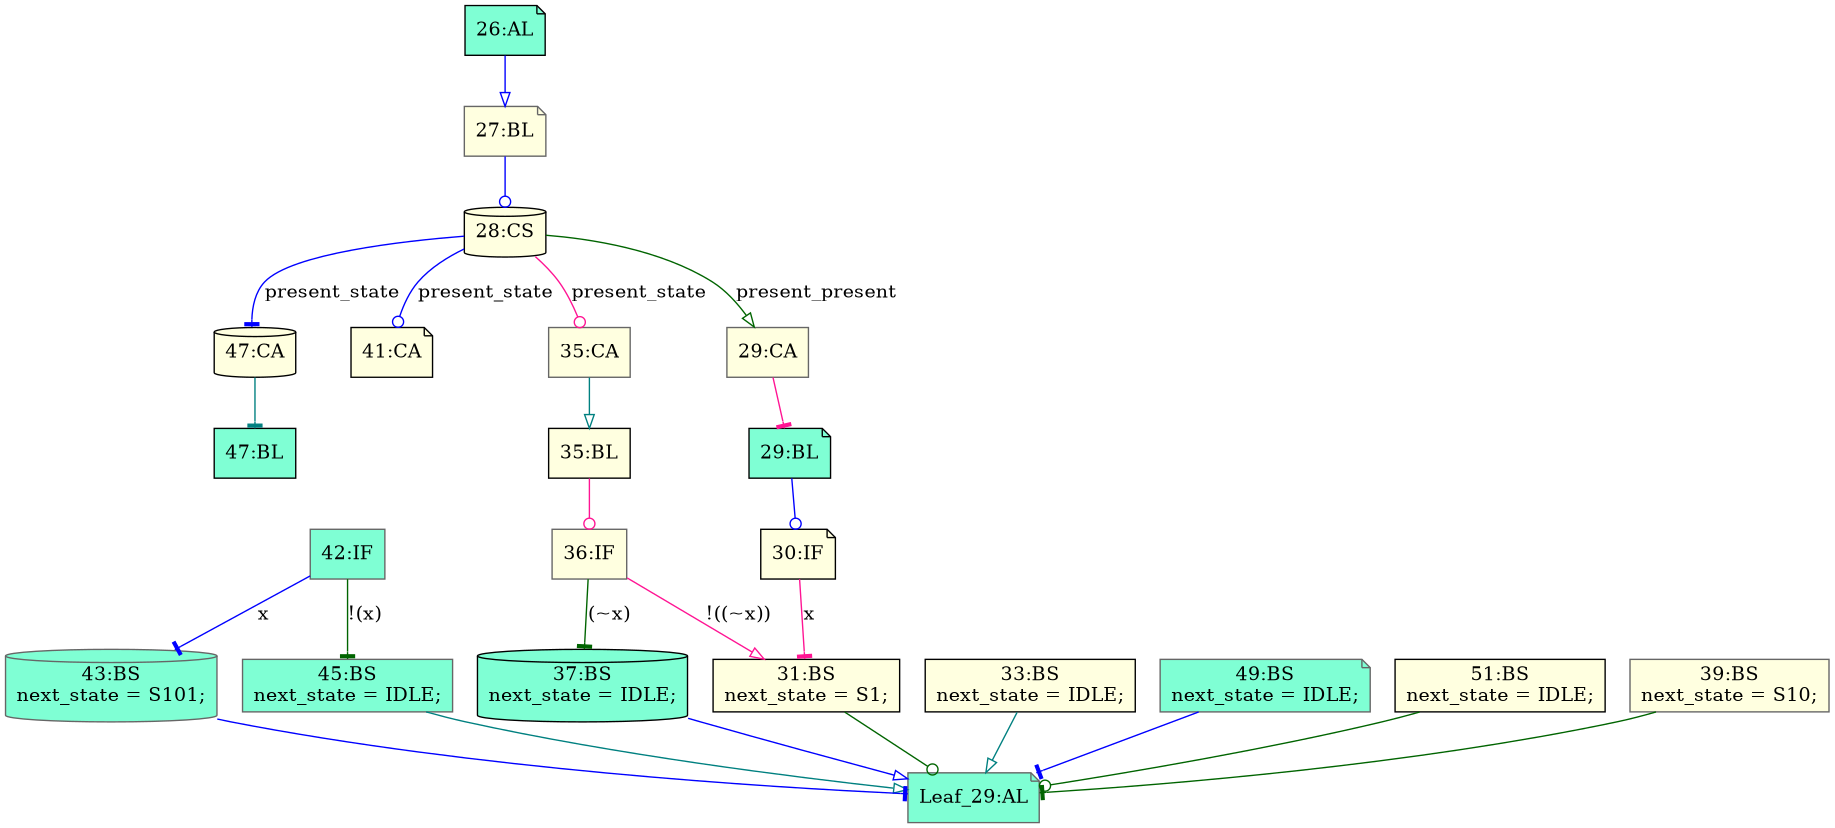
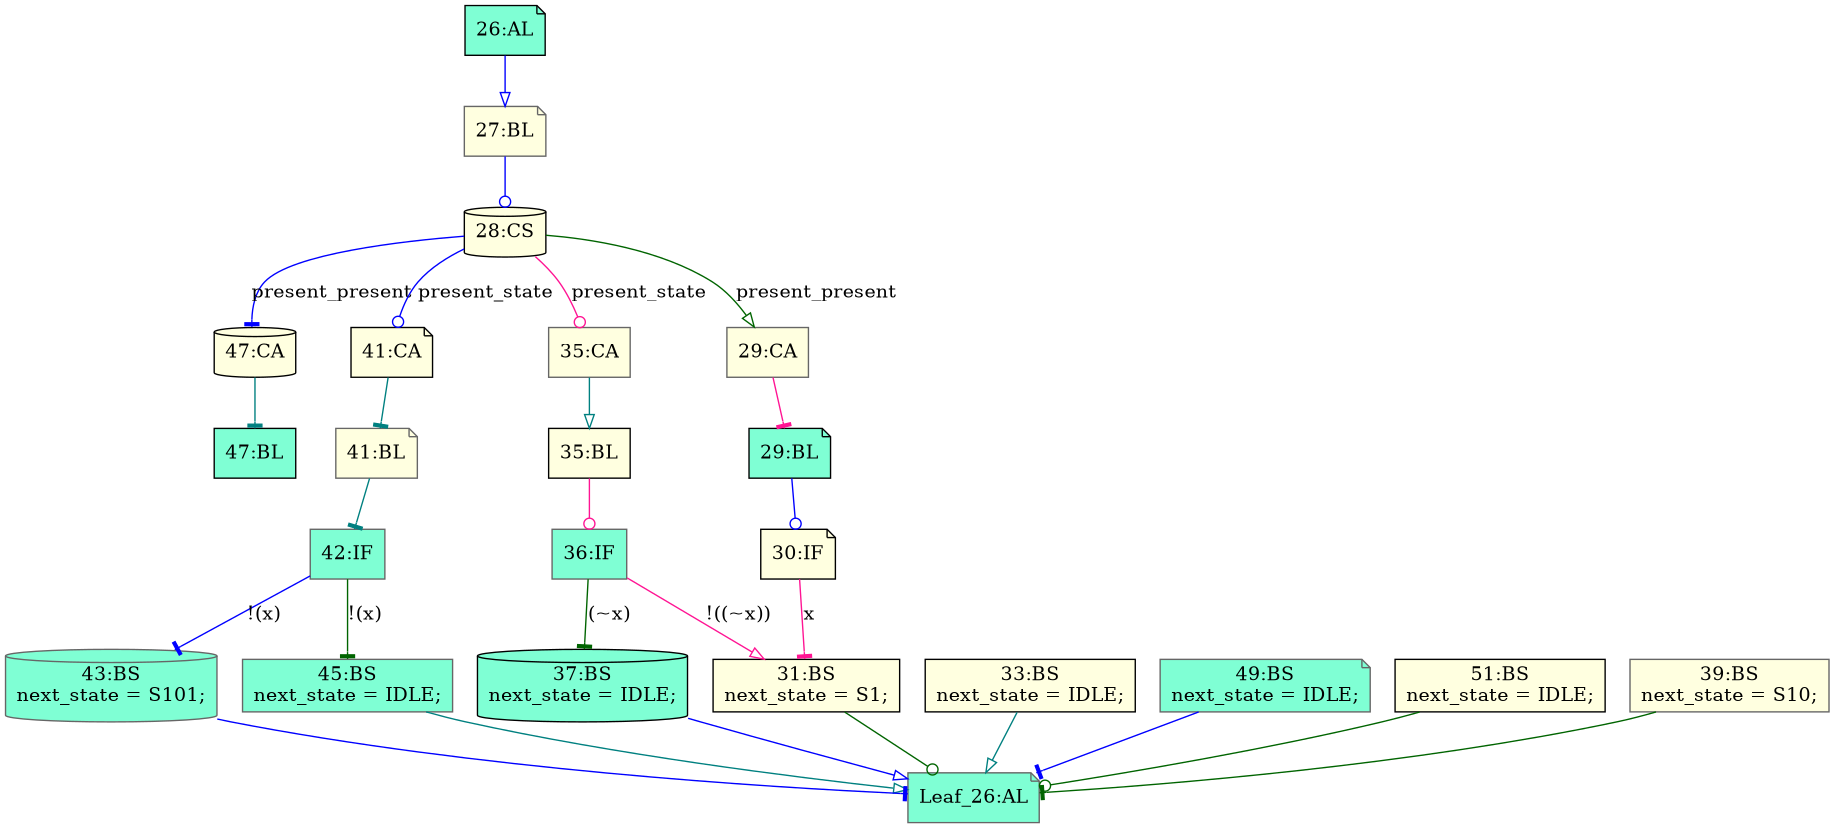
(332, 292) -> (332, 292)
none -> (377, 453)
(589, 554) -> (589, 554)
(264, 614) -> (264, 614)
(974, 798) -> (974, 798)
